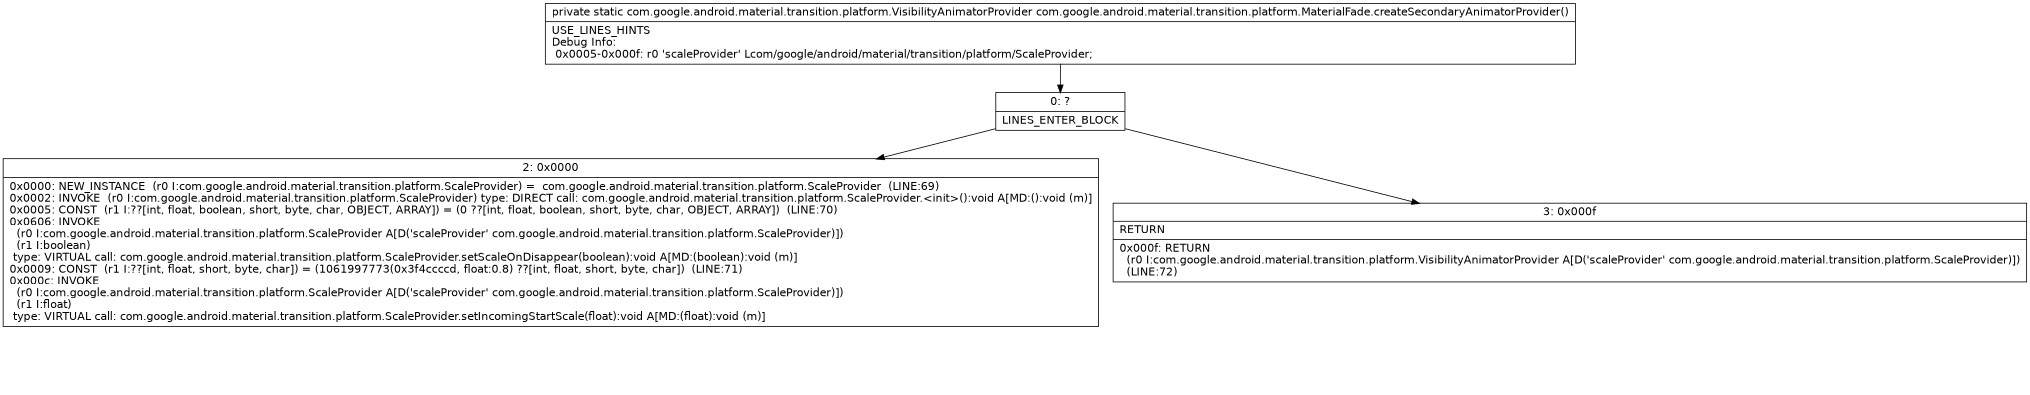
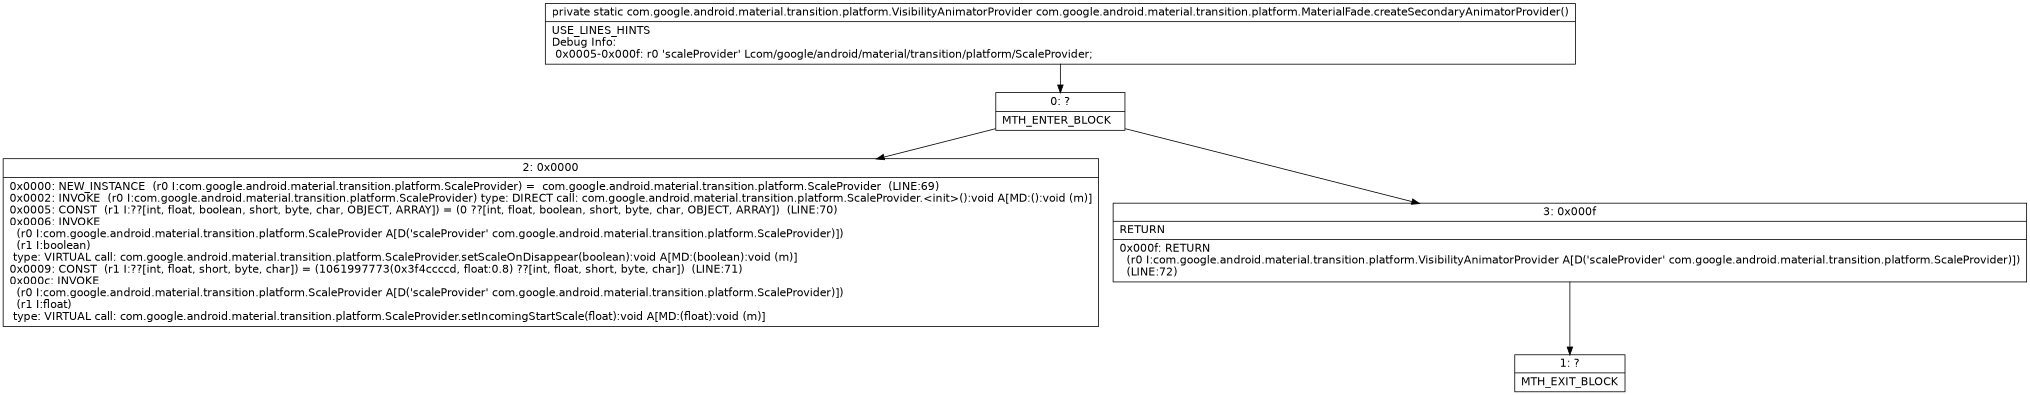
(1060, 120) -> (1057, 120)
(59, 222) -> (59, 222)
none -> (1570, 373)
